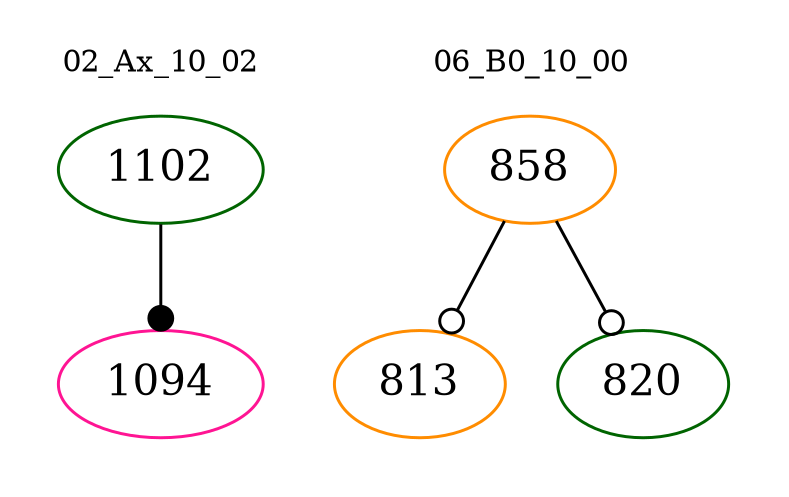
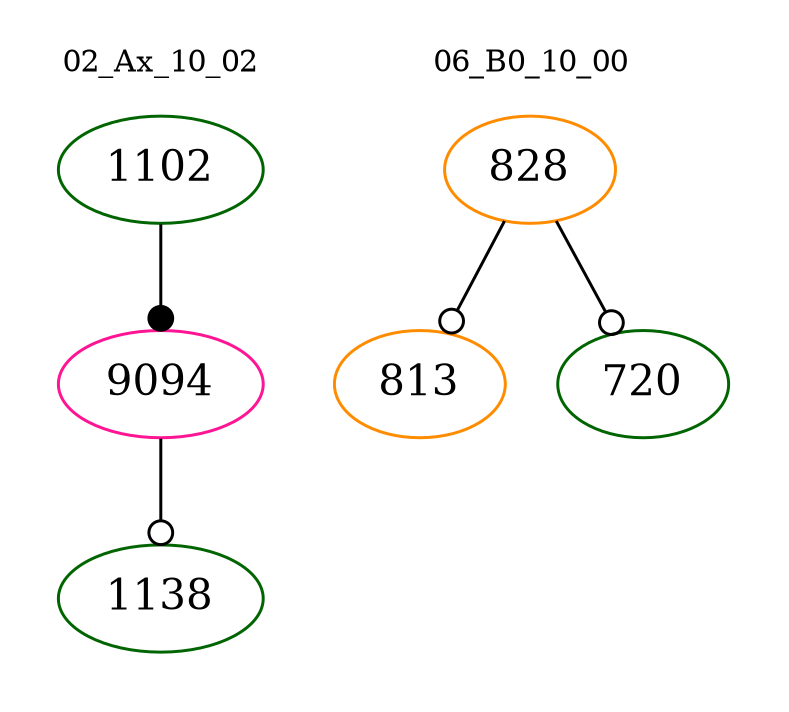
(530, 170) -> (530, 170)
(161, 384) -> (161, 384)
(643, 384) -> (643, 384)
none -> (161, 599)
